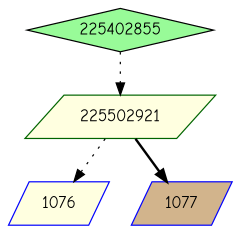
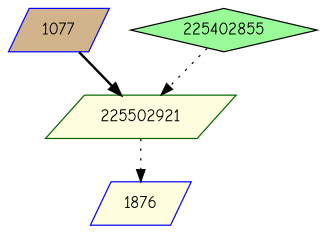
(147, 155) -> (96, 69)
(59, 204) -> (141, 204)
